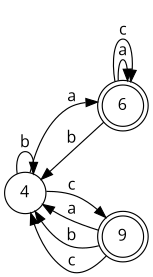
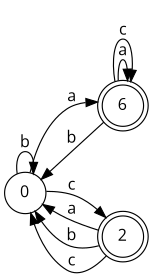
(25, 193) -> (25, 193)
(123, 237) -> (123, 237)
